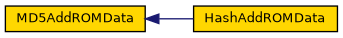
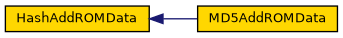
(176, 19) -> (180, 19)
